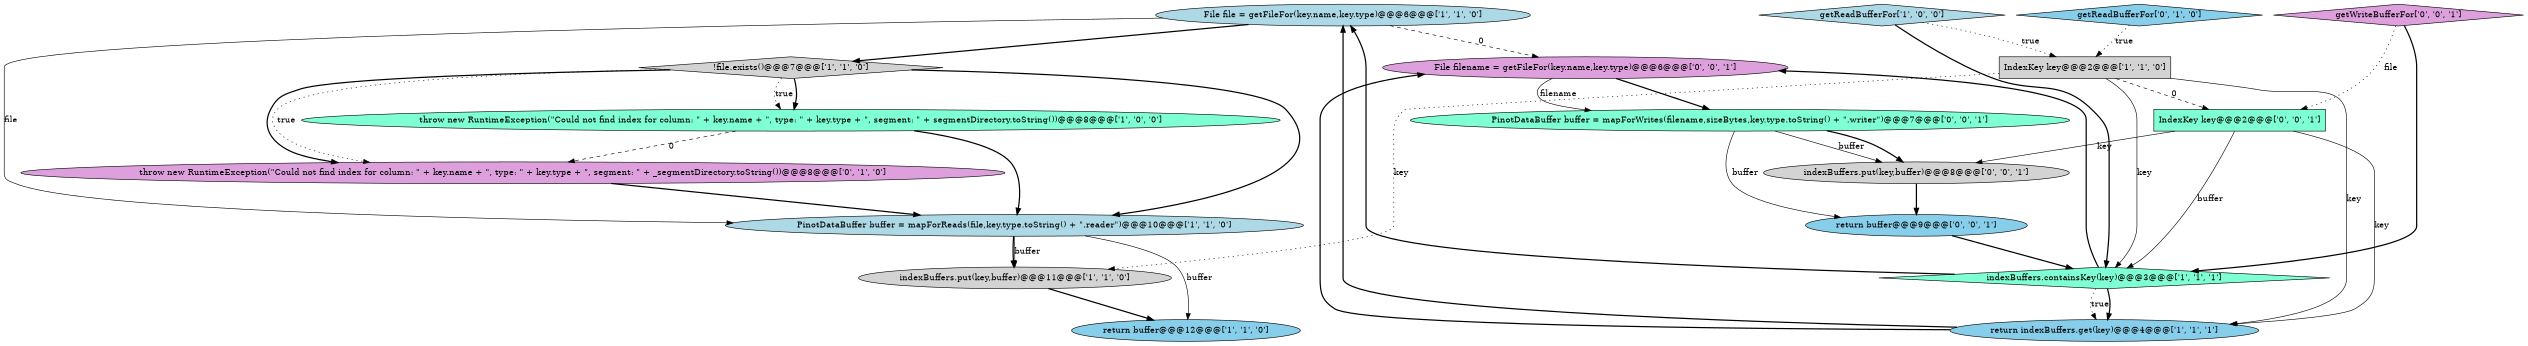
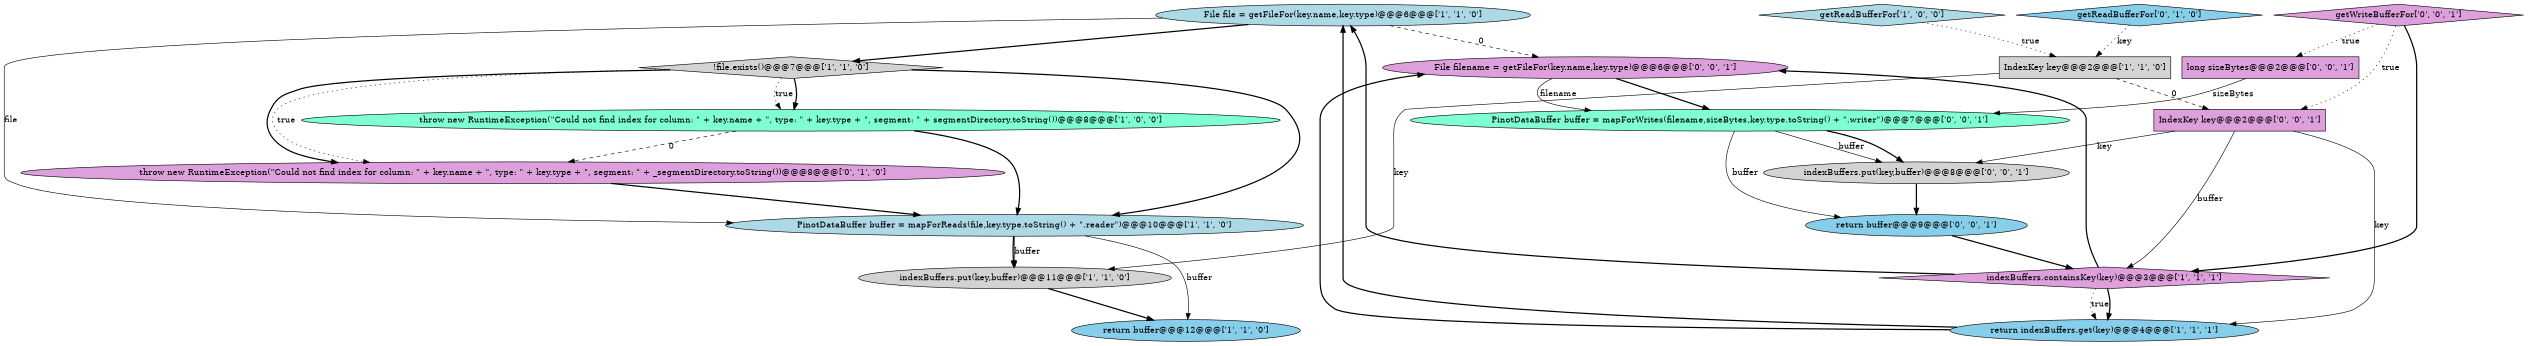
(2125, 41) -> (2125, 41)
none -> (2270, 68)
(2391, 68) -> (2391, 68)
(2067, 93) -> none
(1500, 103) -> (1500, 103)
(2240, 120) -> (2240, 120)
(2347, 165) -> none
(2137, 167) -> none
(2104, 278) -> (2104, 278)
